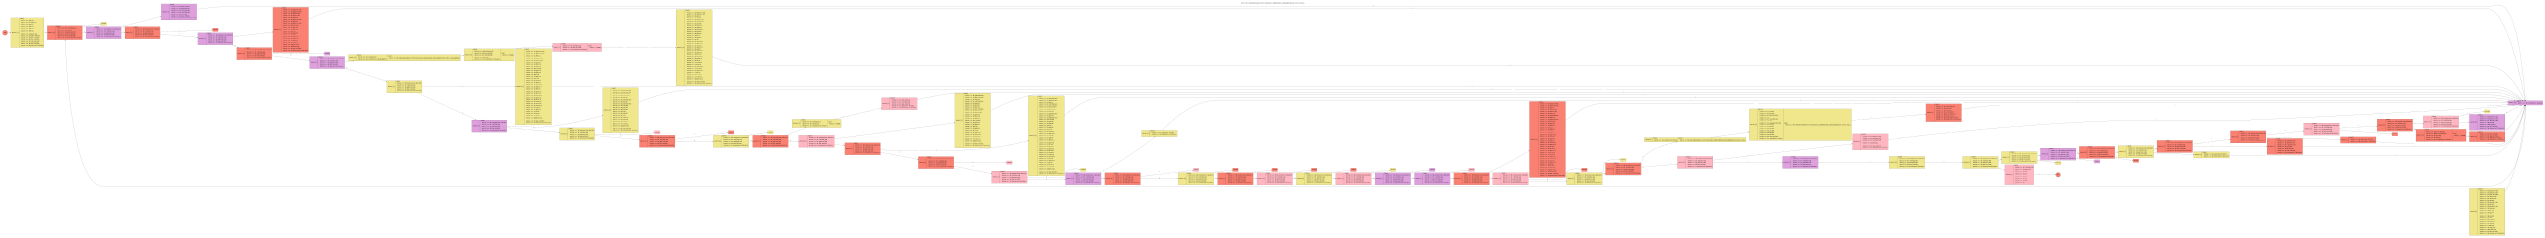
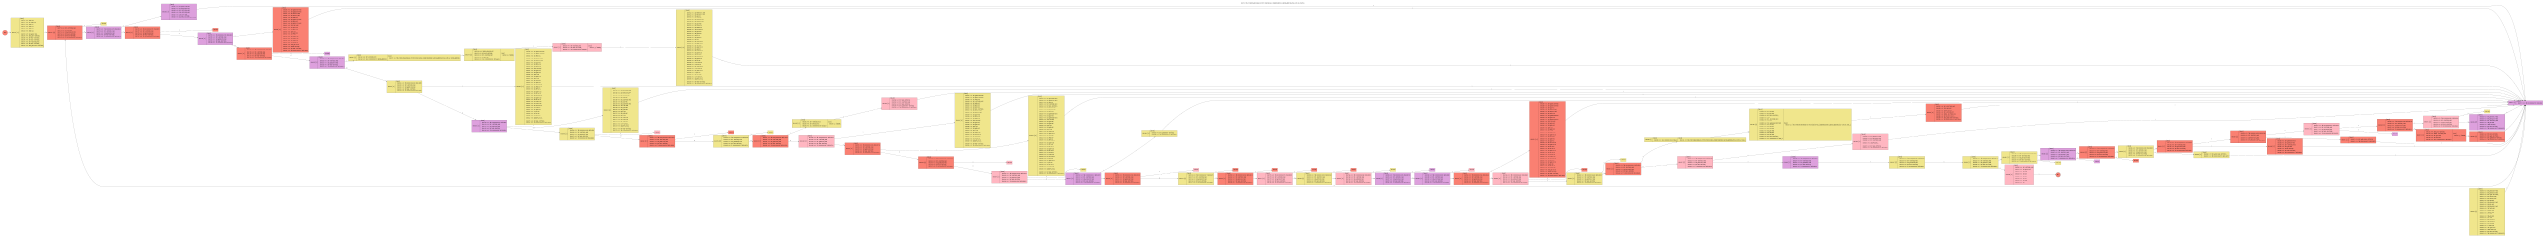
(2395, 134) -> (2395, 134)
